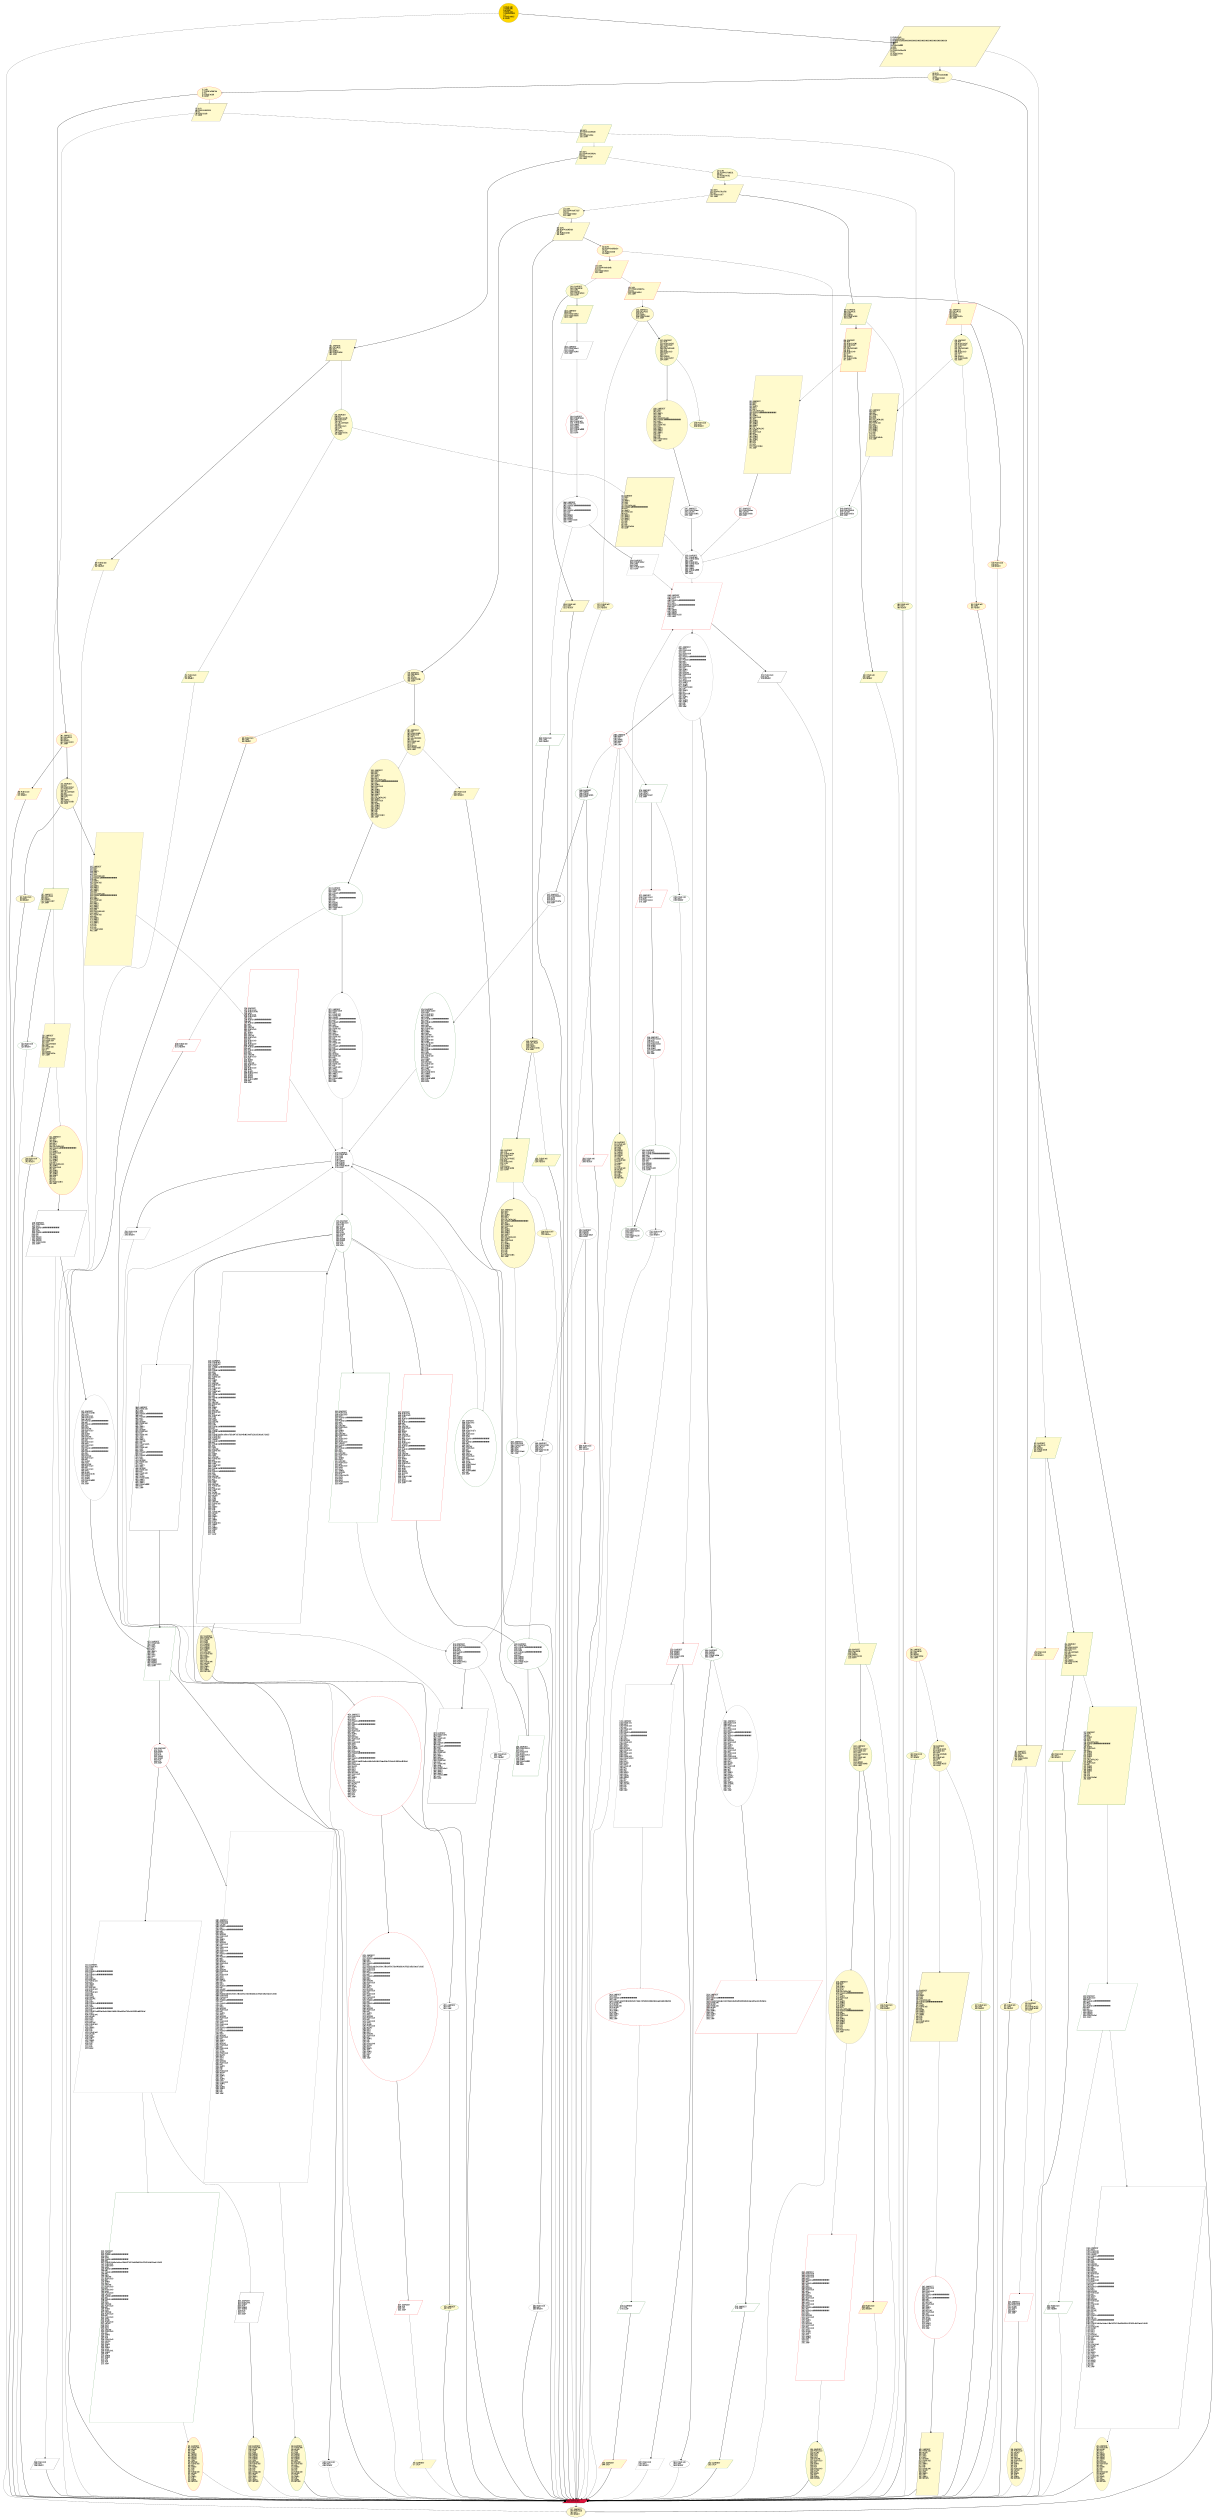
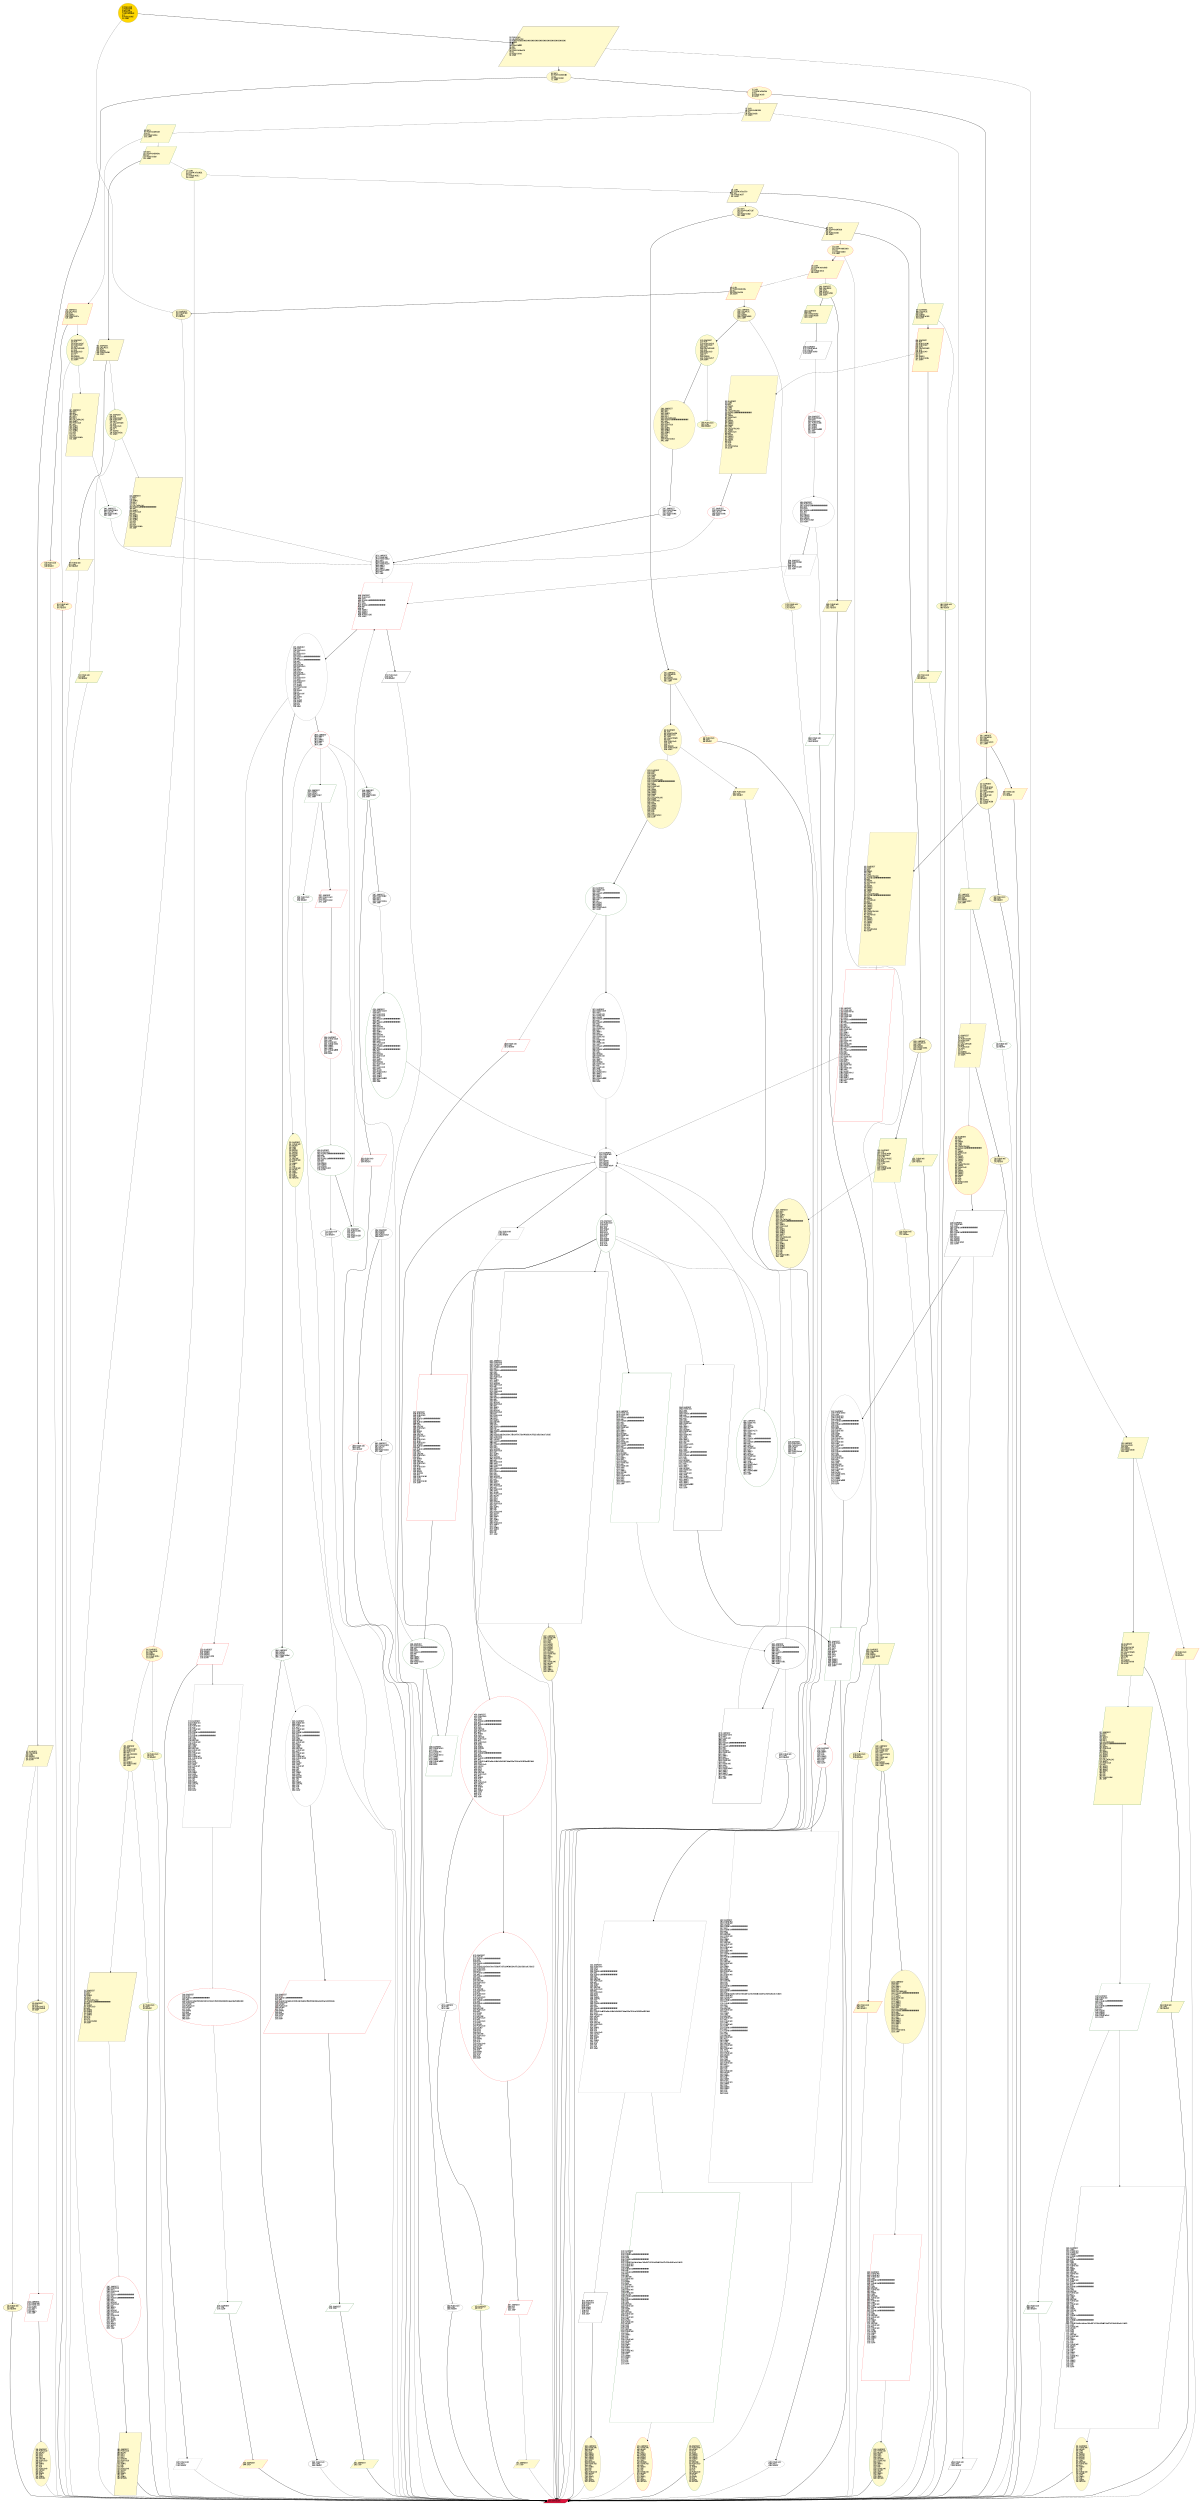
(576, 2504) -> (88, 1624)
